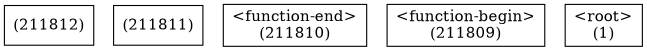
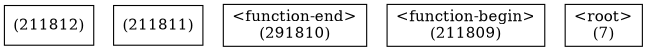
(295, 25) -> (295, 25)
(604, 25) -> (604, 25)
